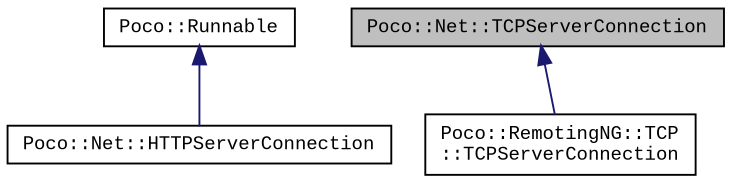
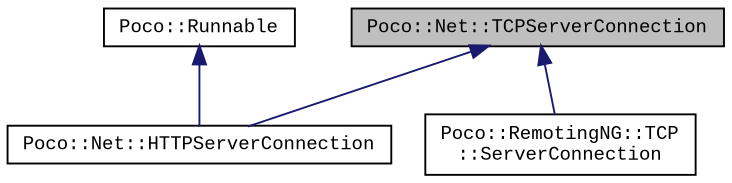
none -> (359, 89)
(560, 145) -> (560, 145)
